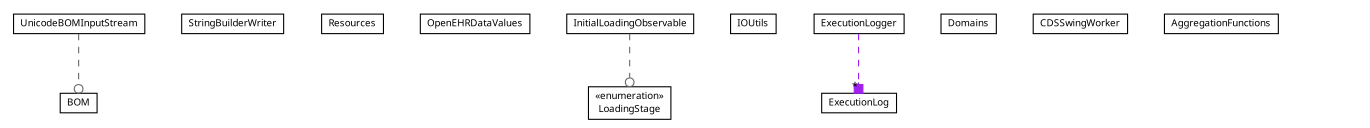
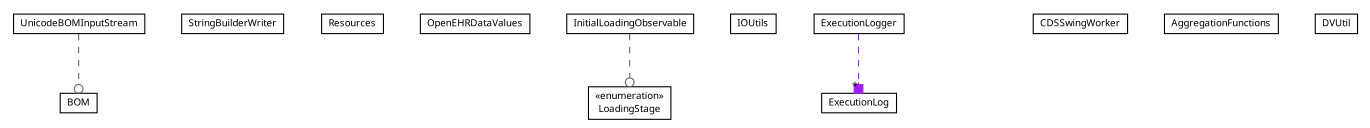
(968, 24) -> none
none -> (1336, 24)
